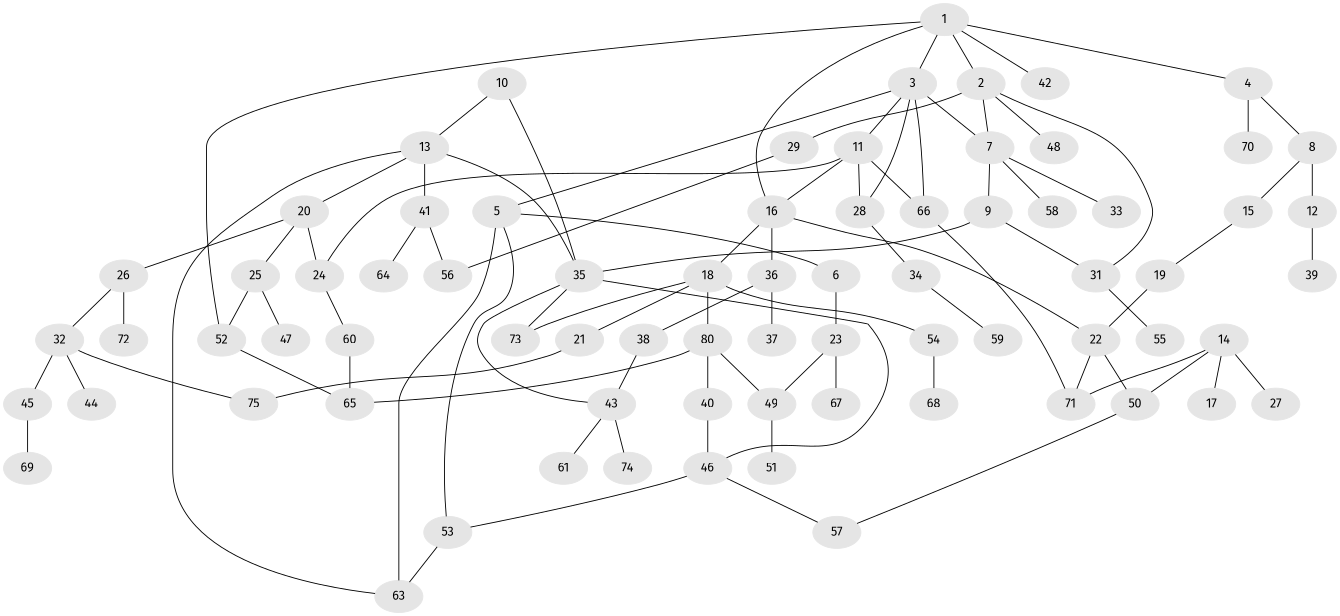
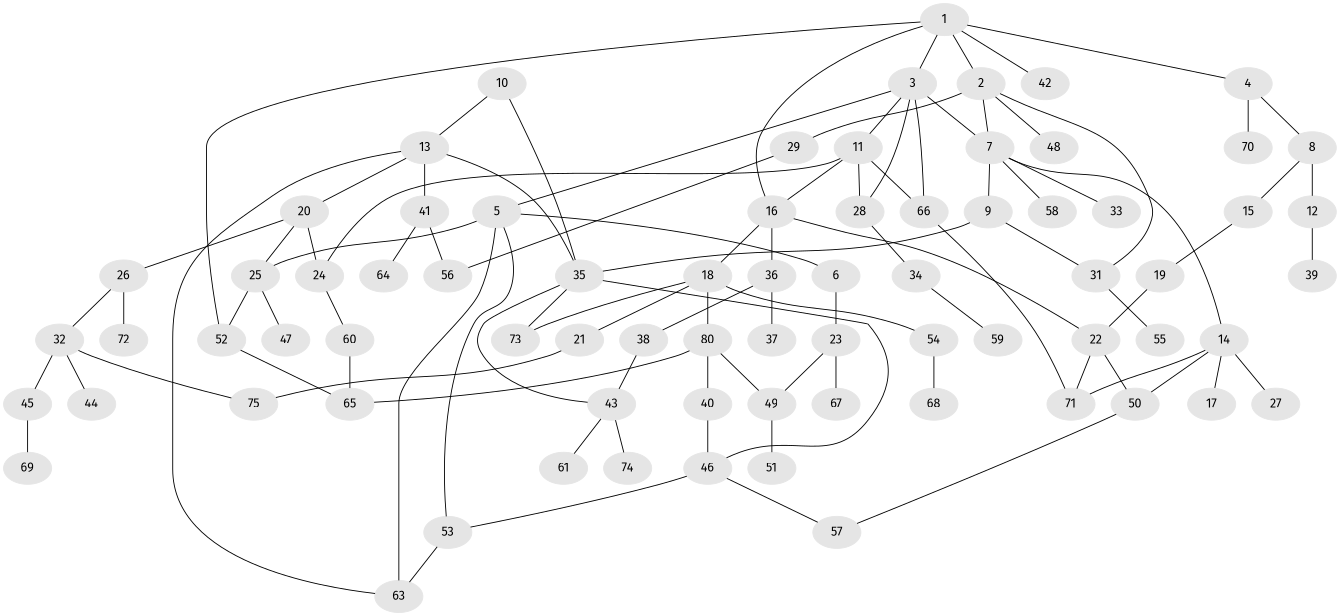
none -> (1137, 189)
none -> (375, 243)
